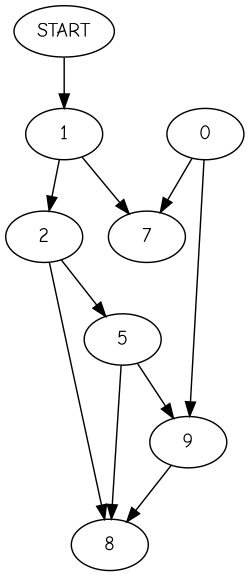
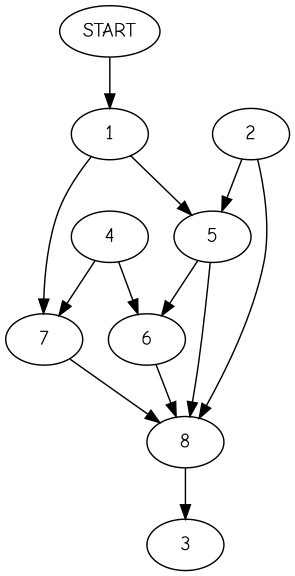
(205, 134) -> (110, 237)
(56, 178) -> (156, 180)
none -> (109, 387)
(188, 442) -> (147, 339)
none -> (185, 545)
